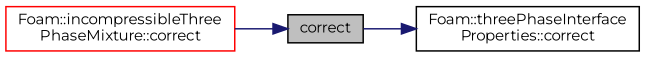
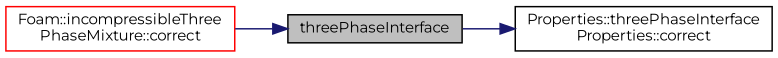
(326, 29) -> (375, 29)
(528, 29) -> (644, 29)
